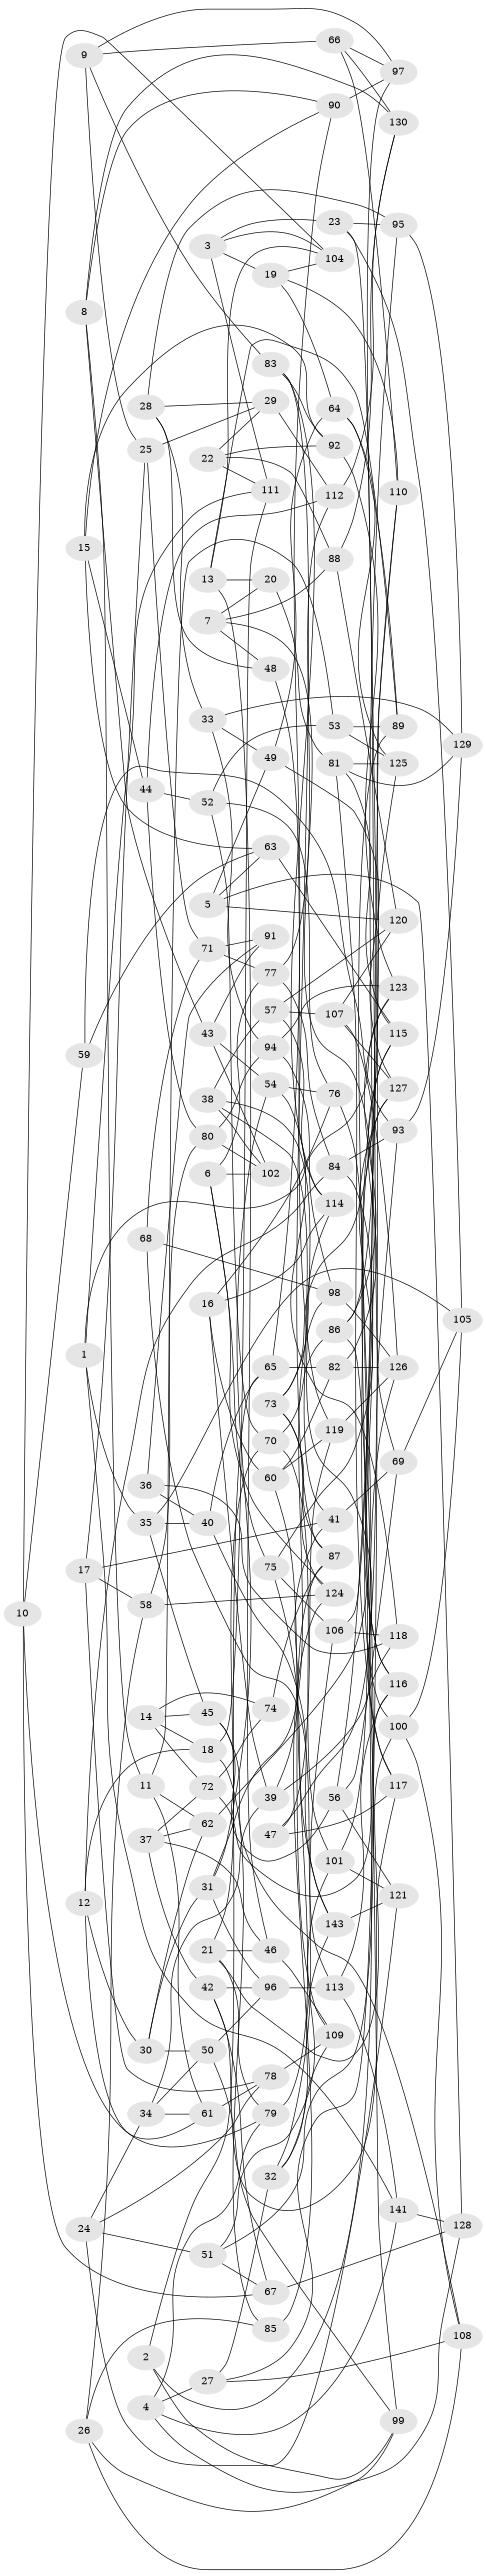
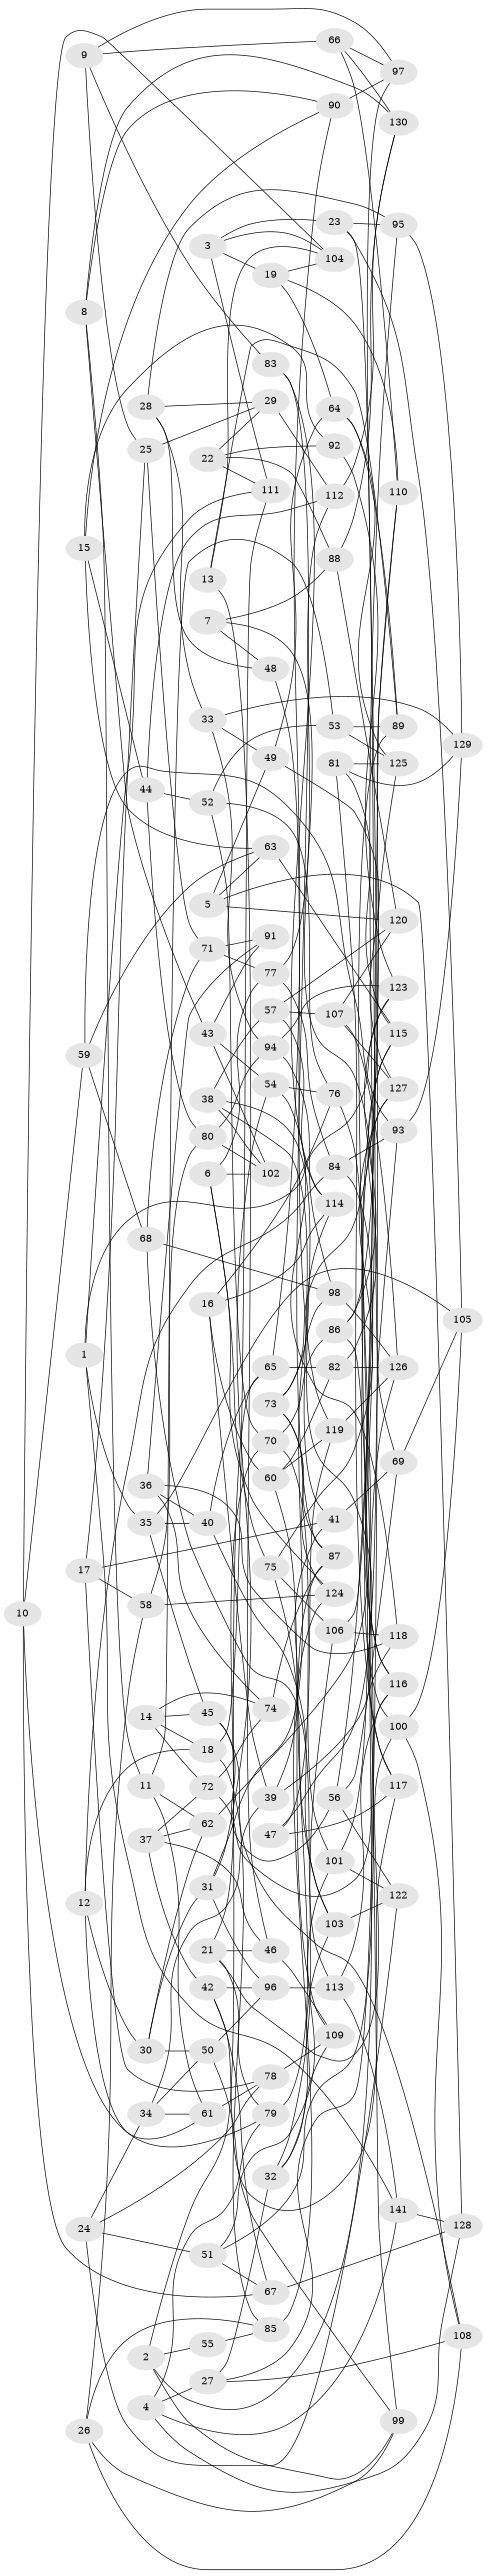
(303, 407) -> none
(271, 580) -> none
none -> (119, 1159)
none -> (191, 1612)
(399, 1896) -> (399, 1896)
(335, 1925) -> (335, 1925)
none -> (208, 2345)
